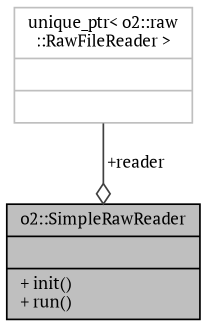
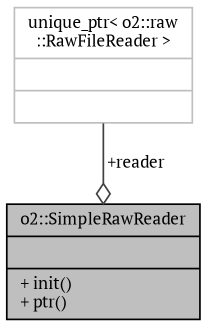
(47, 302) -> (44, 302)
